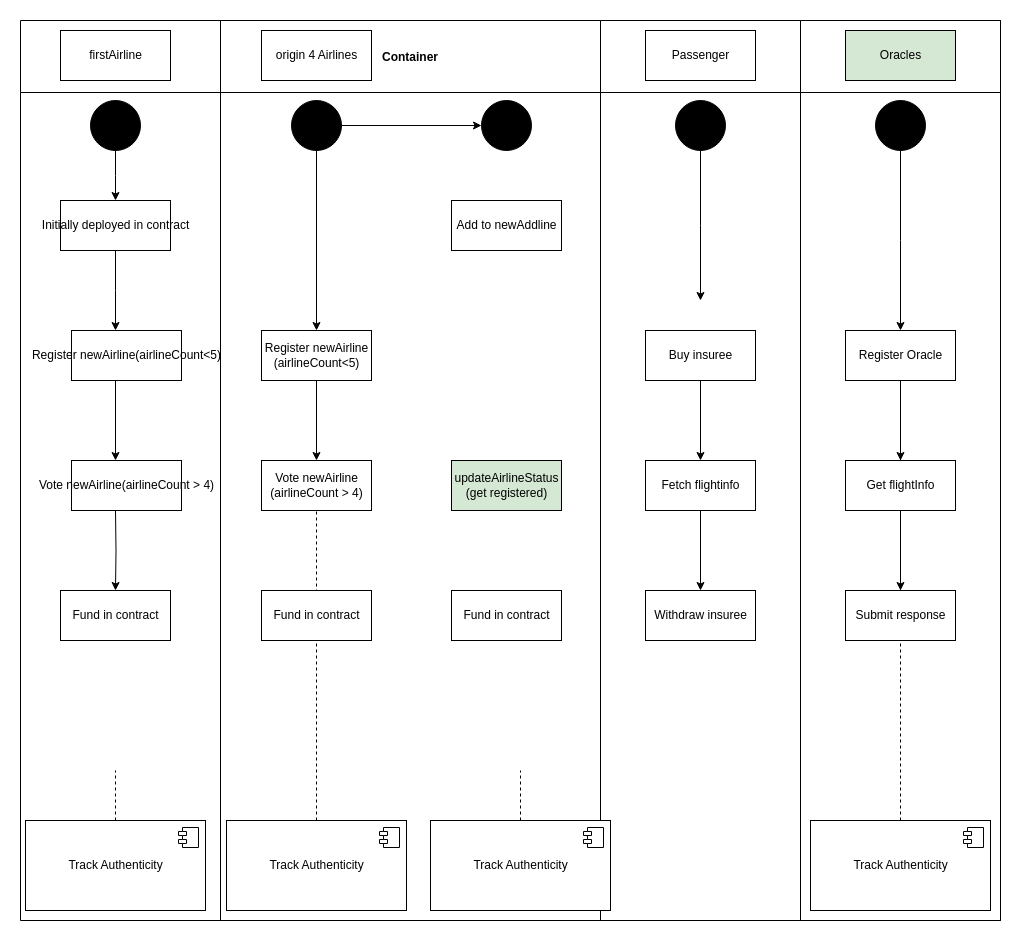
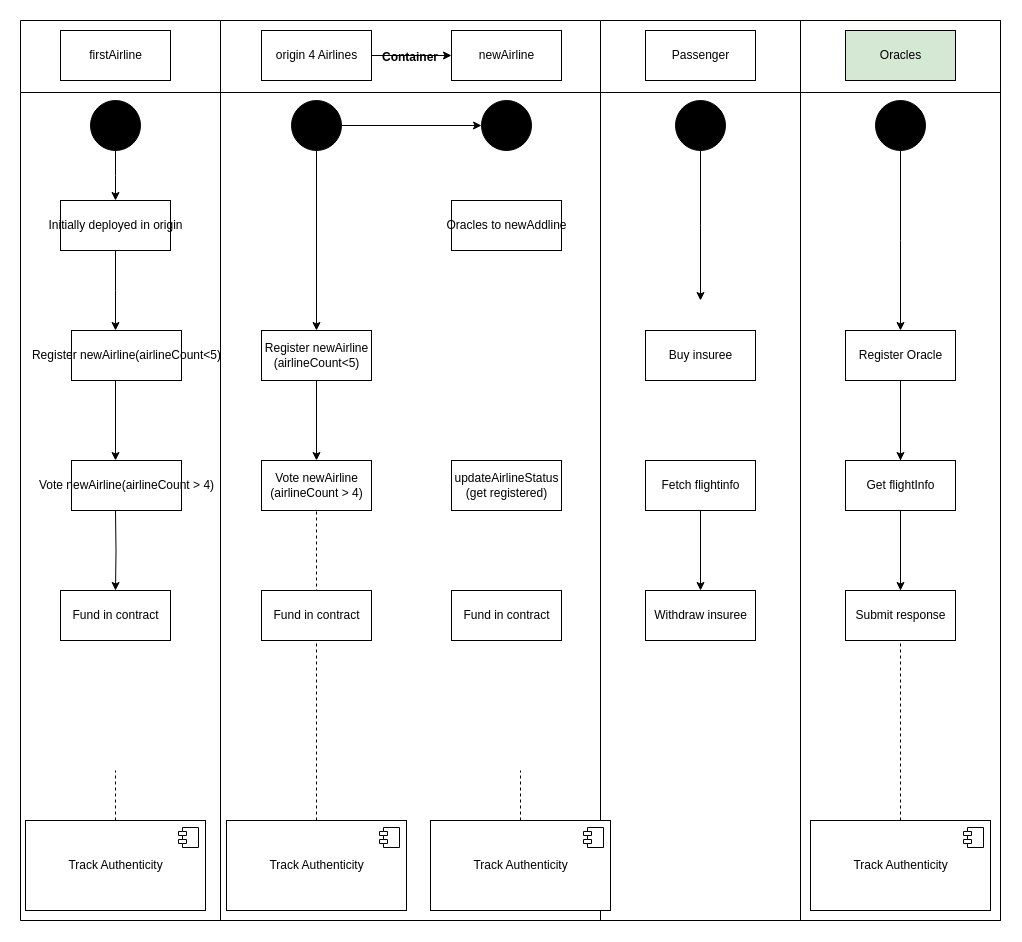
none -> (408, 56)
none -> (507, 56)
(116, 226) -> (116, 226)
(507, 226) -> (507, 226)
(701, 417) -> none
(507, 486) -> (507, 486)
